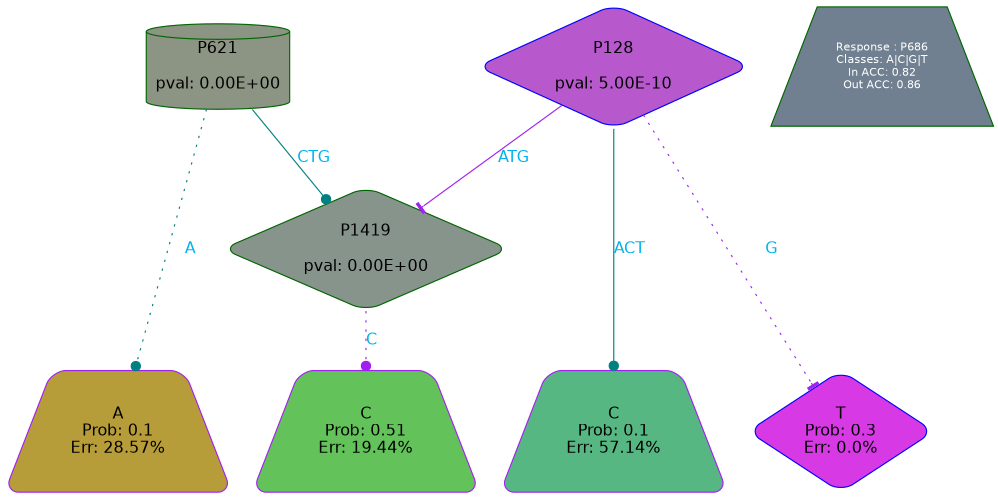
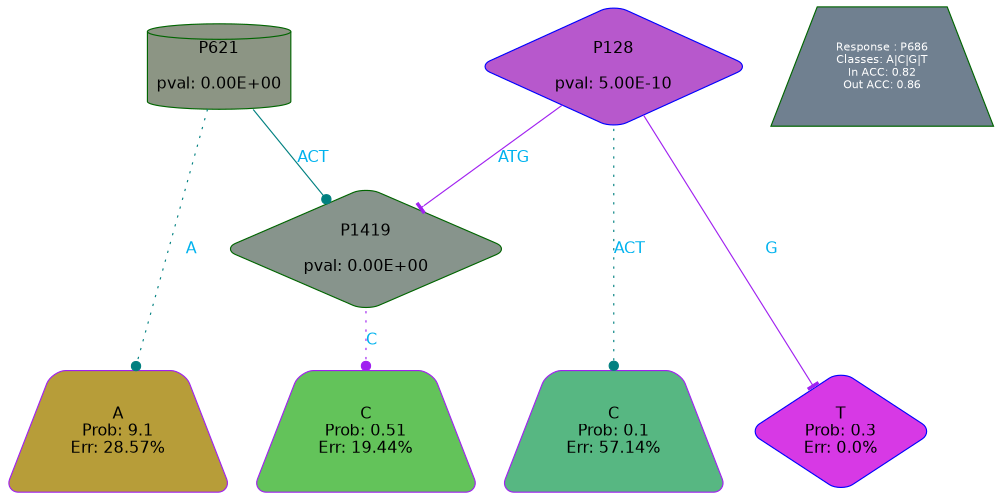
(314, 158) -> (313, 158)
(614, 245) -> (614, 245)
(727, 249) -> (727, 249)
(118, 431) -> (118, 431)
